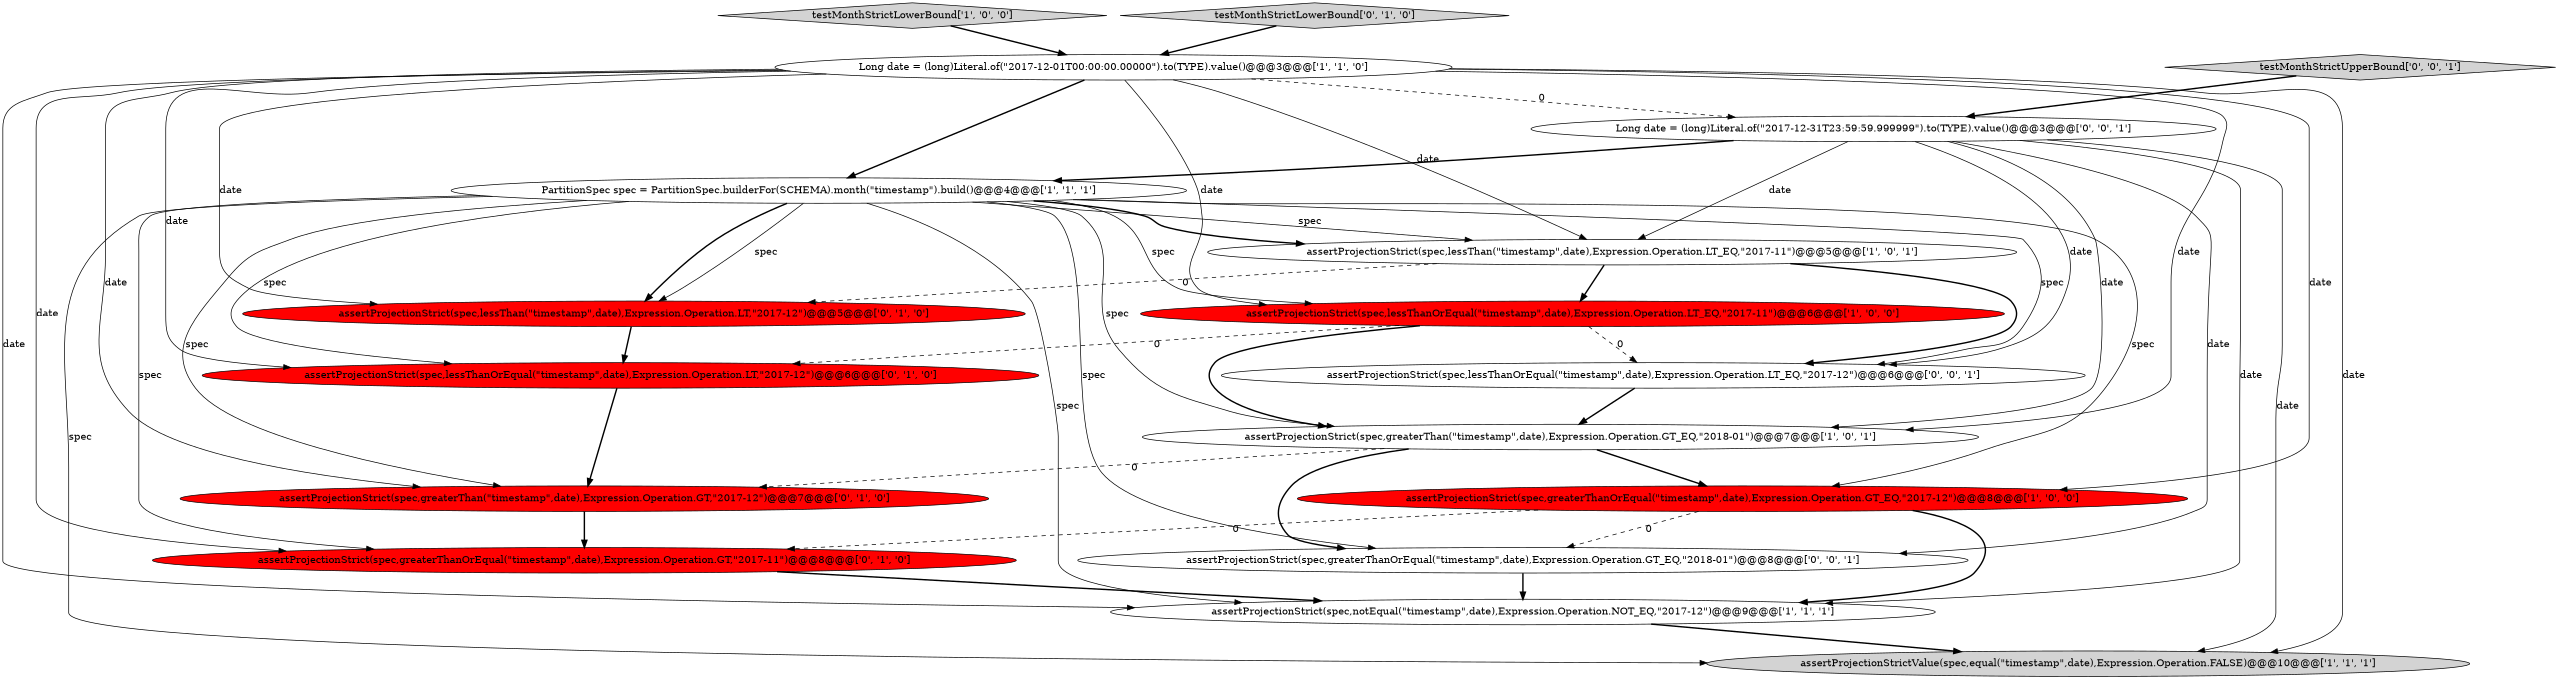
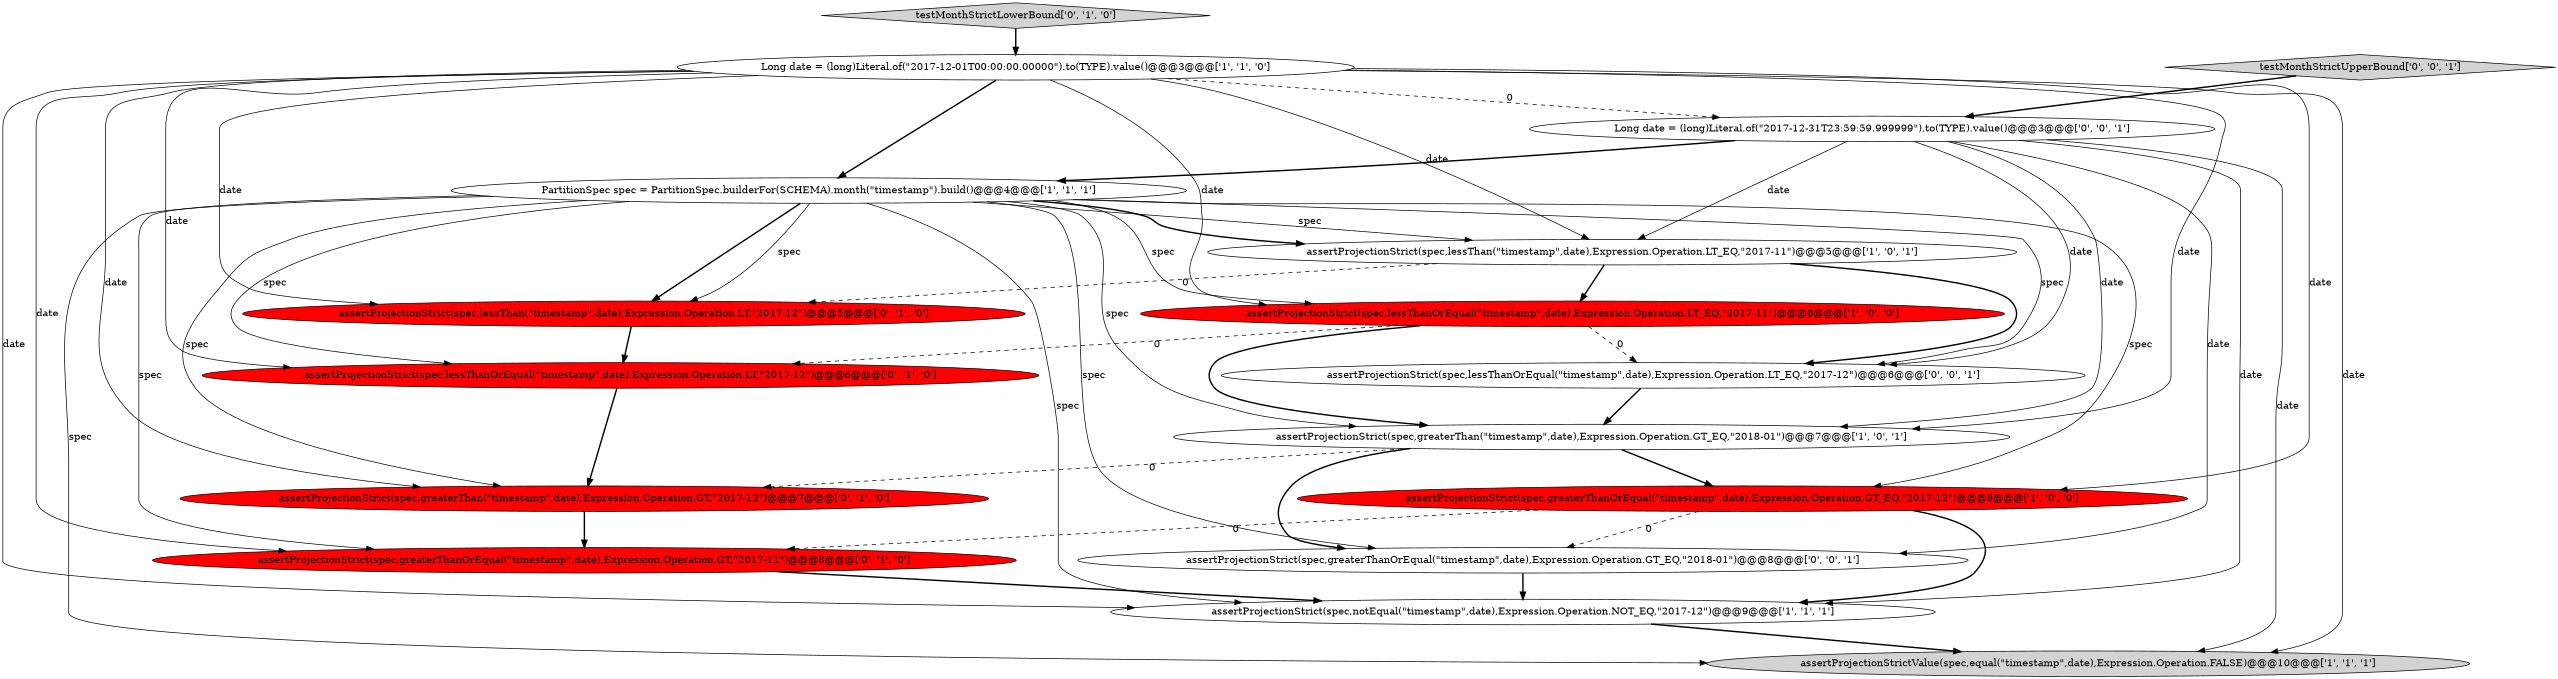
(912, 16) -> none
